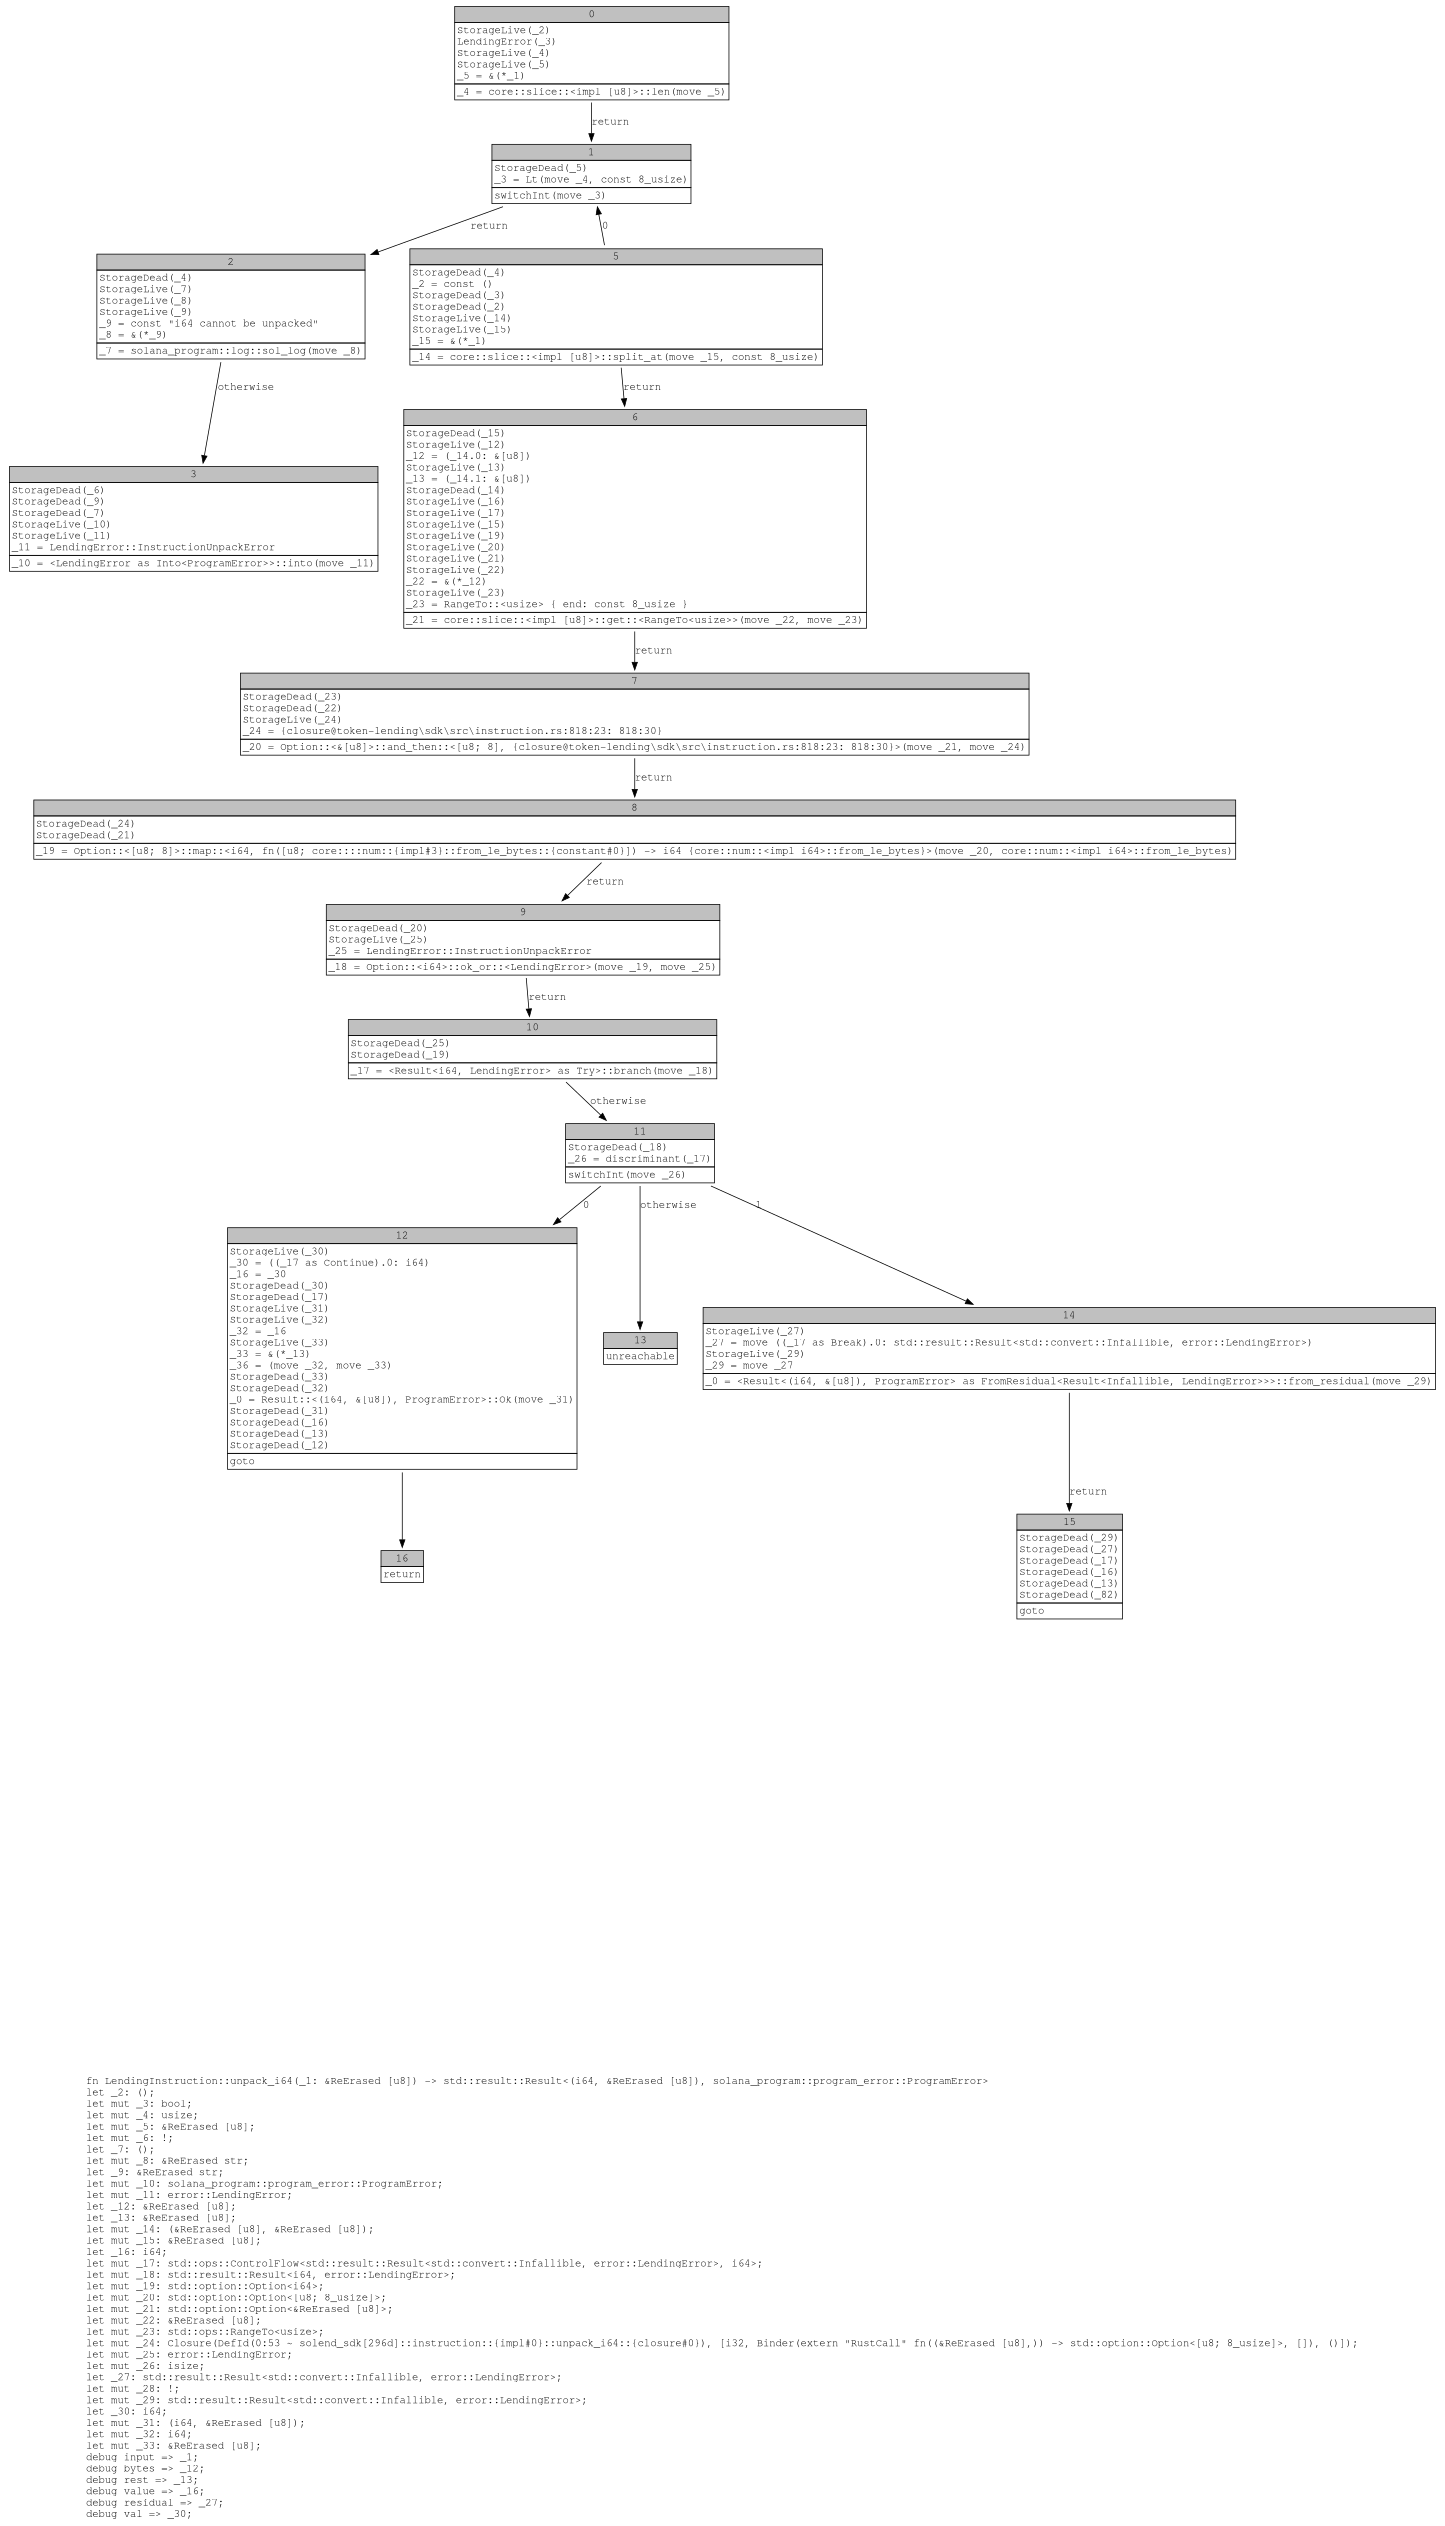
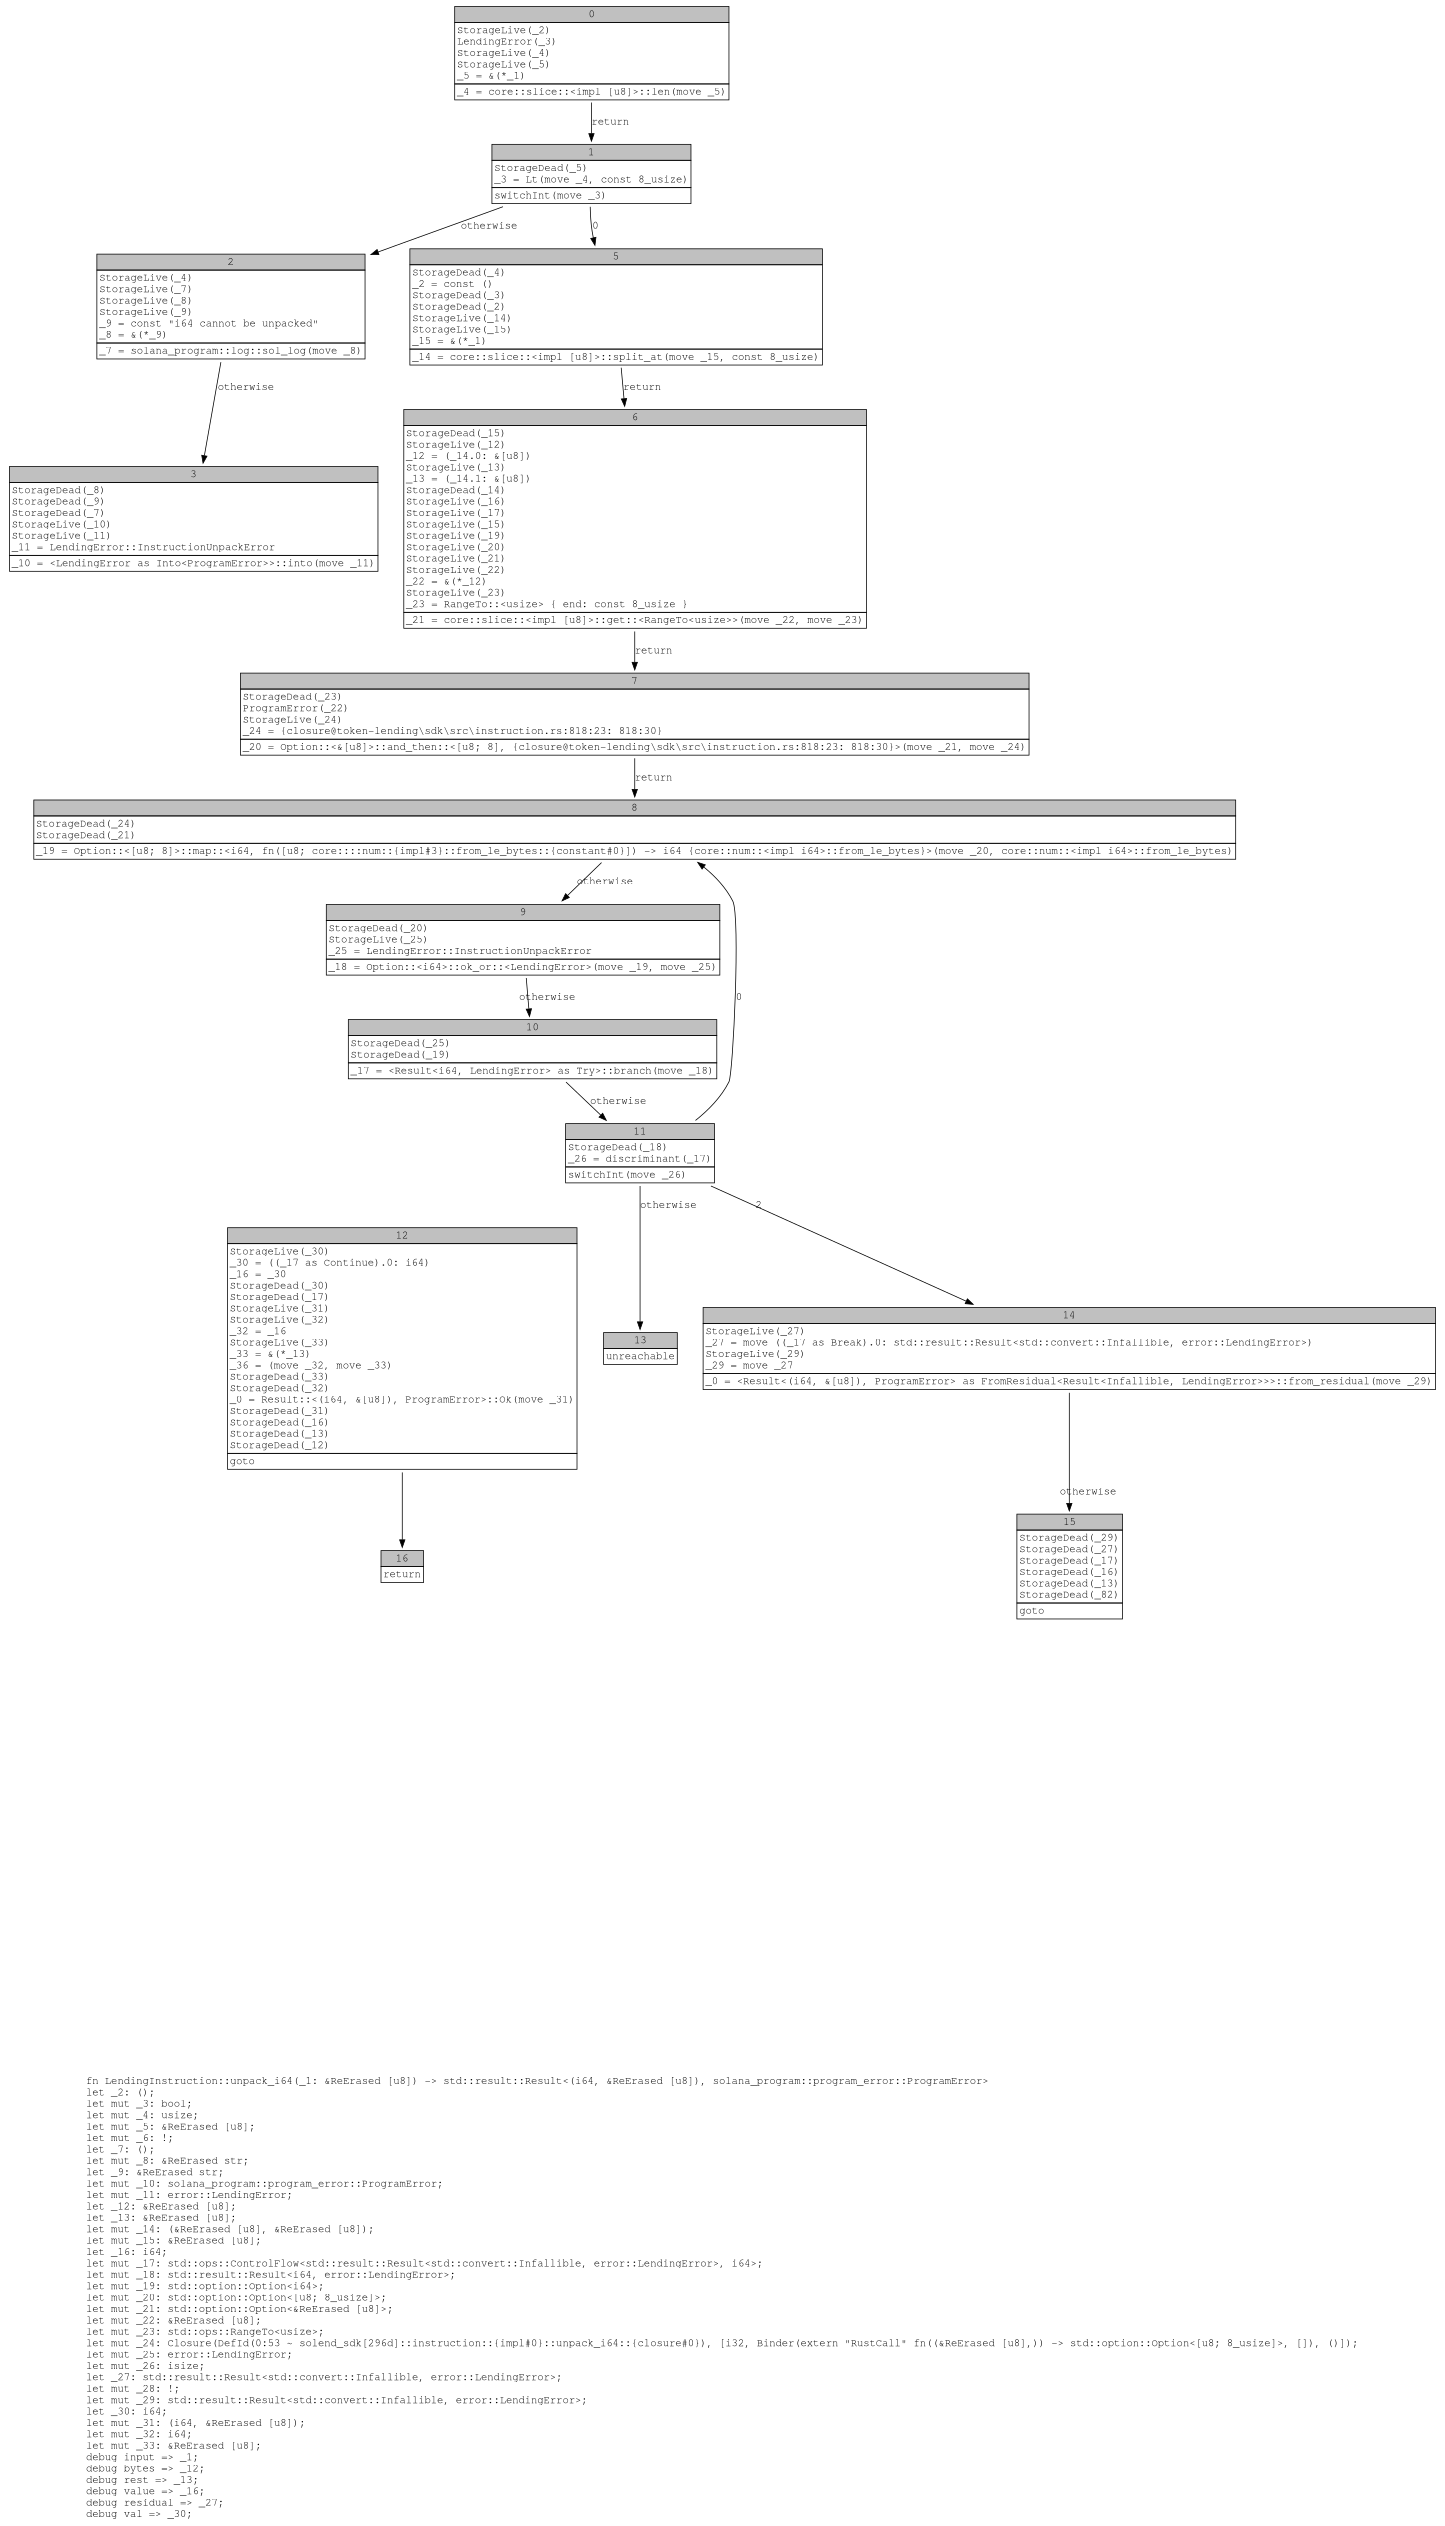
(489, 226) -> (489, 226)
(602, 230) -> (591, 222)
(146, 278) -> (146, 278)
(59, 490) -> (59, 490)
(293, 708) -> (296, 708)
(605, 882) -> (605, 882)
(547, 997) -> (547, 997)
(580, 1203) -> (735, 995)
(759, 1205) -> (759, 1205)
(1088, 1492) -> (1088, 1492)
